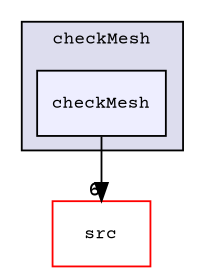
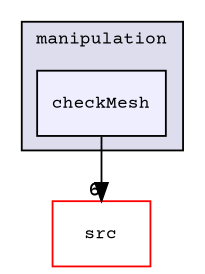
(102, 39) -> (102, 39)
